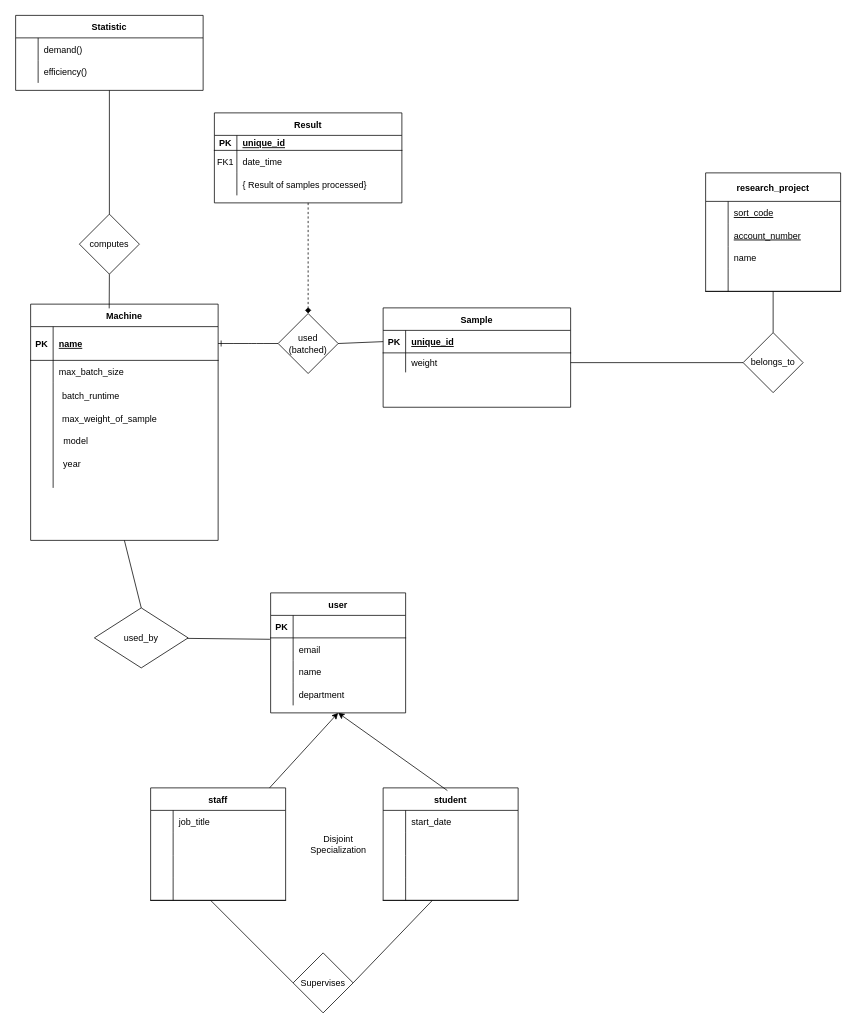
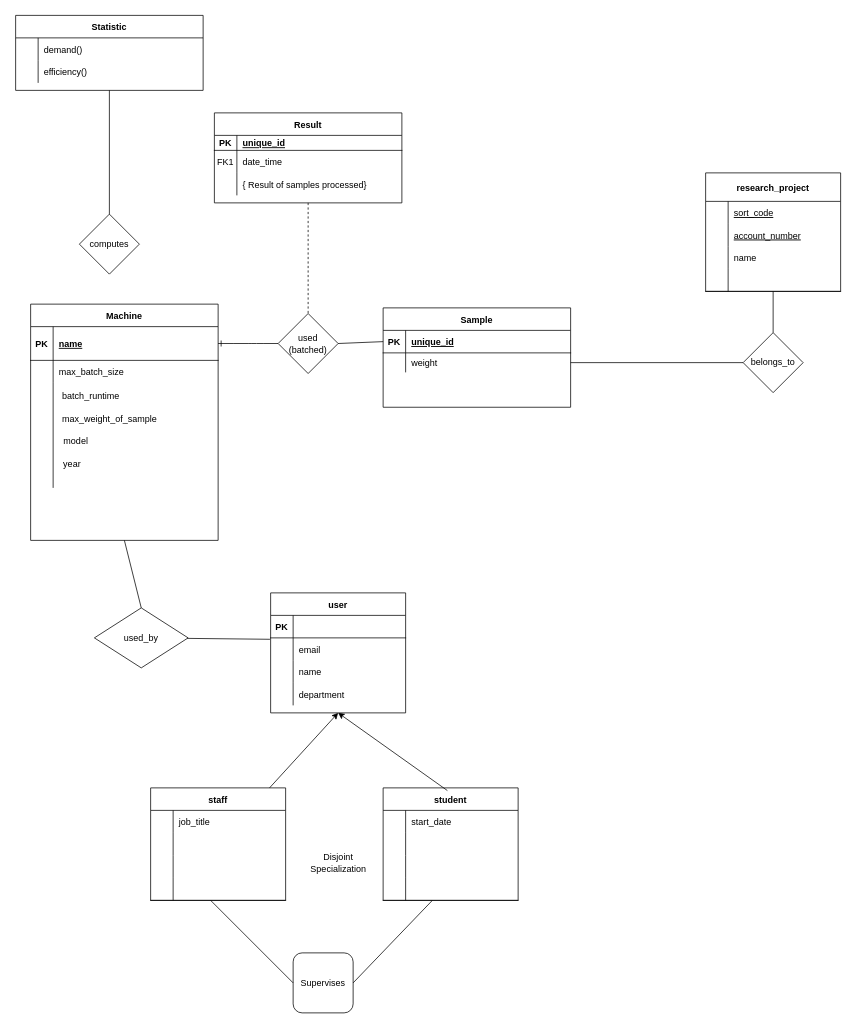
(109, 291) -> none
(308, 307) -> (308, 309)
(338, 844) -> (338, 863)
(323, 983) -> (323, 983)
